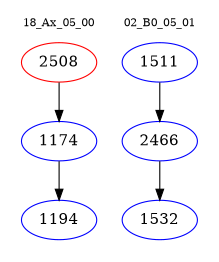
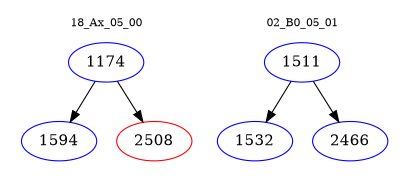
(59, 96) -> (127, 97)
(160, 175) -> (282, 97)
(59, 220) -> (59, 141)
